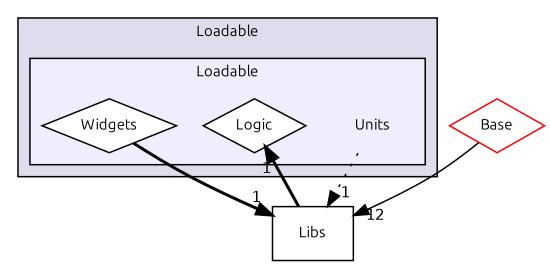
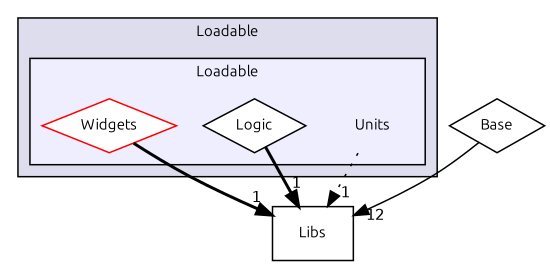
(109, 126) -> (109, 126)
(497, 126) -> (497, 126)
(287, 186) -> (278, 170)
